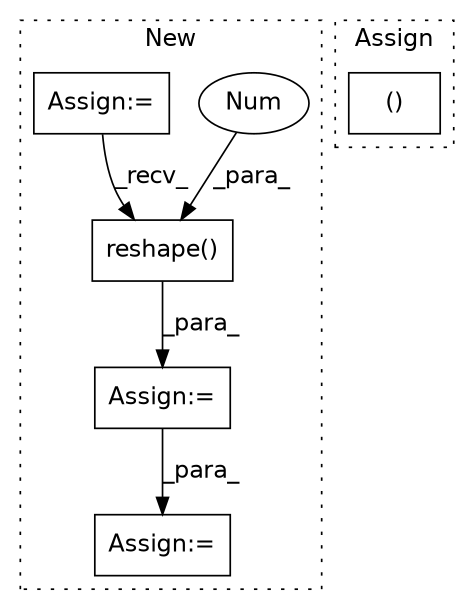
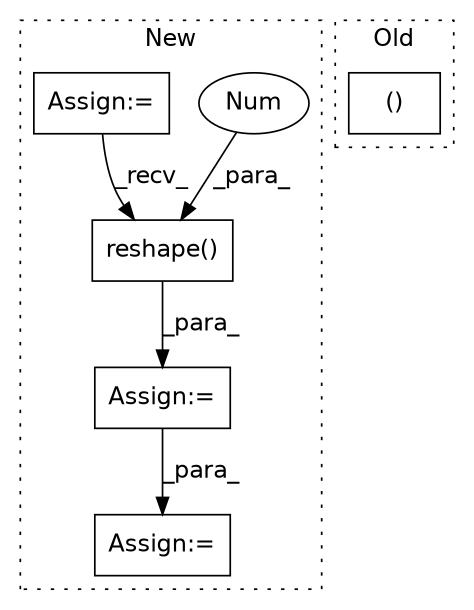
(394, 40) -> (394, 40)
